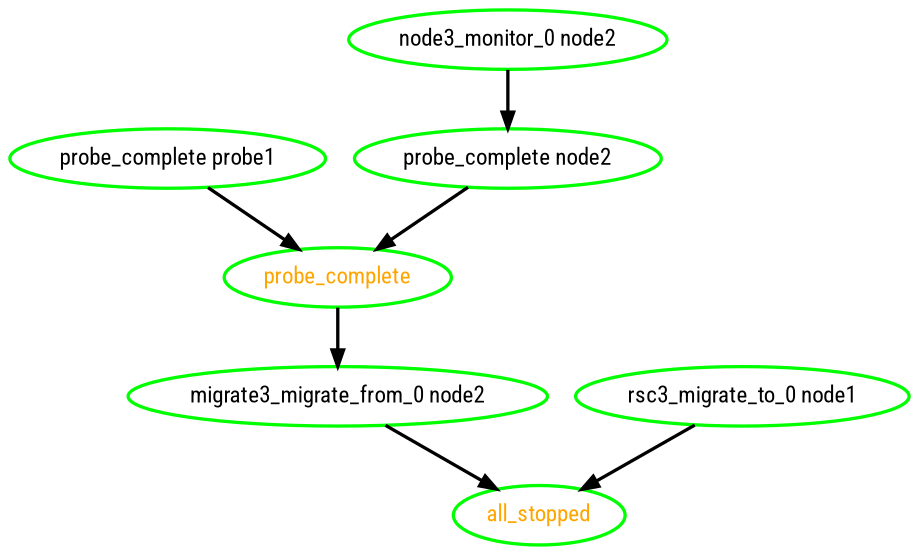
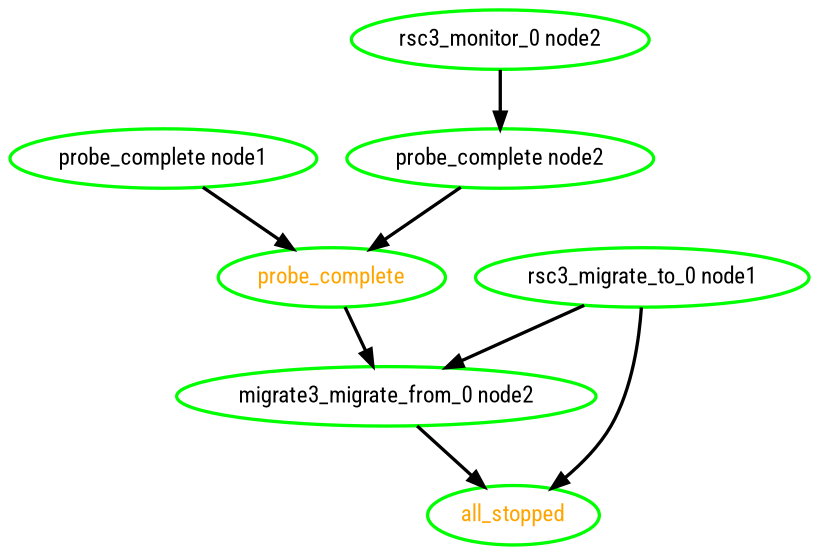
(508, 40) -> (500, 40)
(168, 159) -> (163, 159)
none -> (523, 333)
